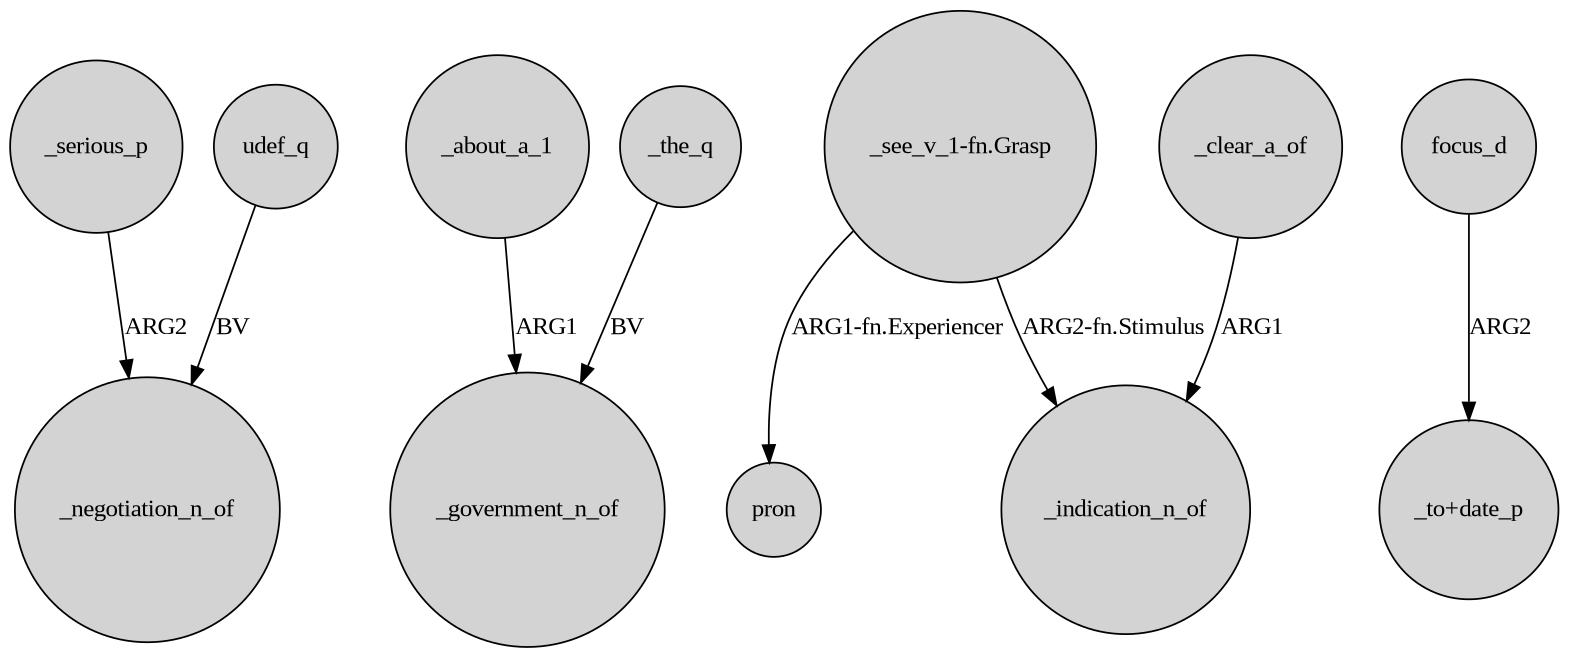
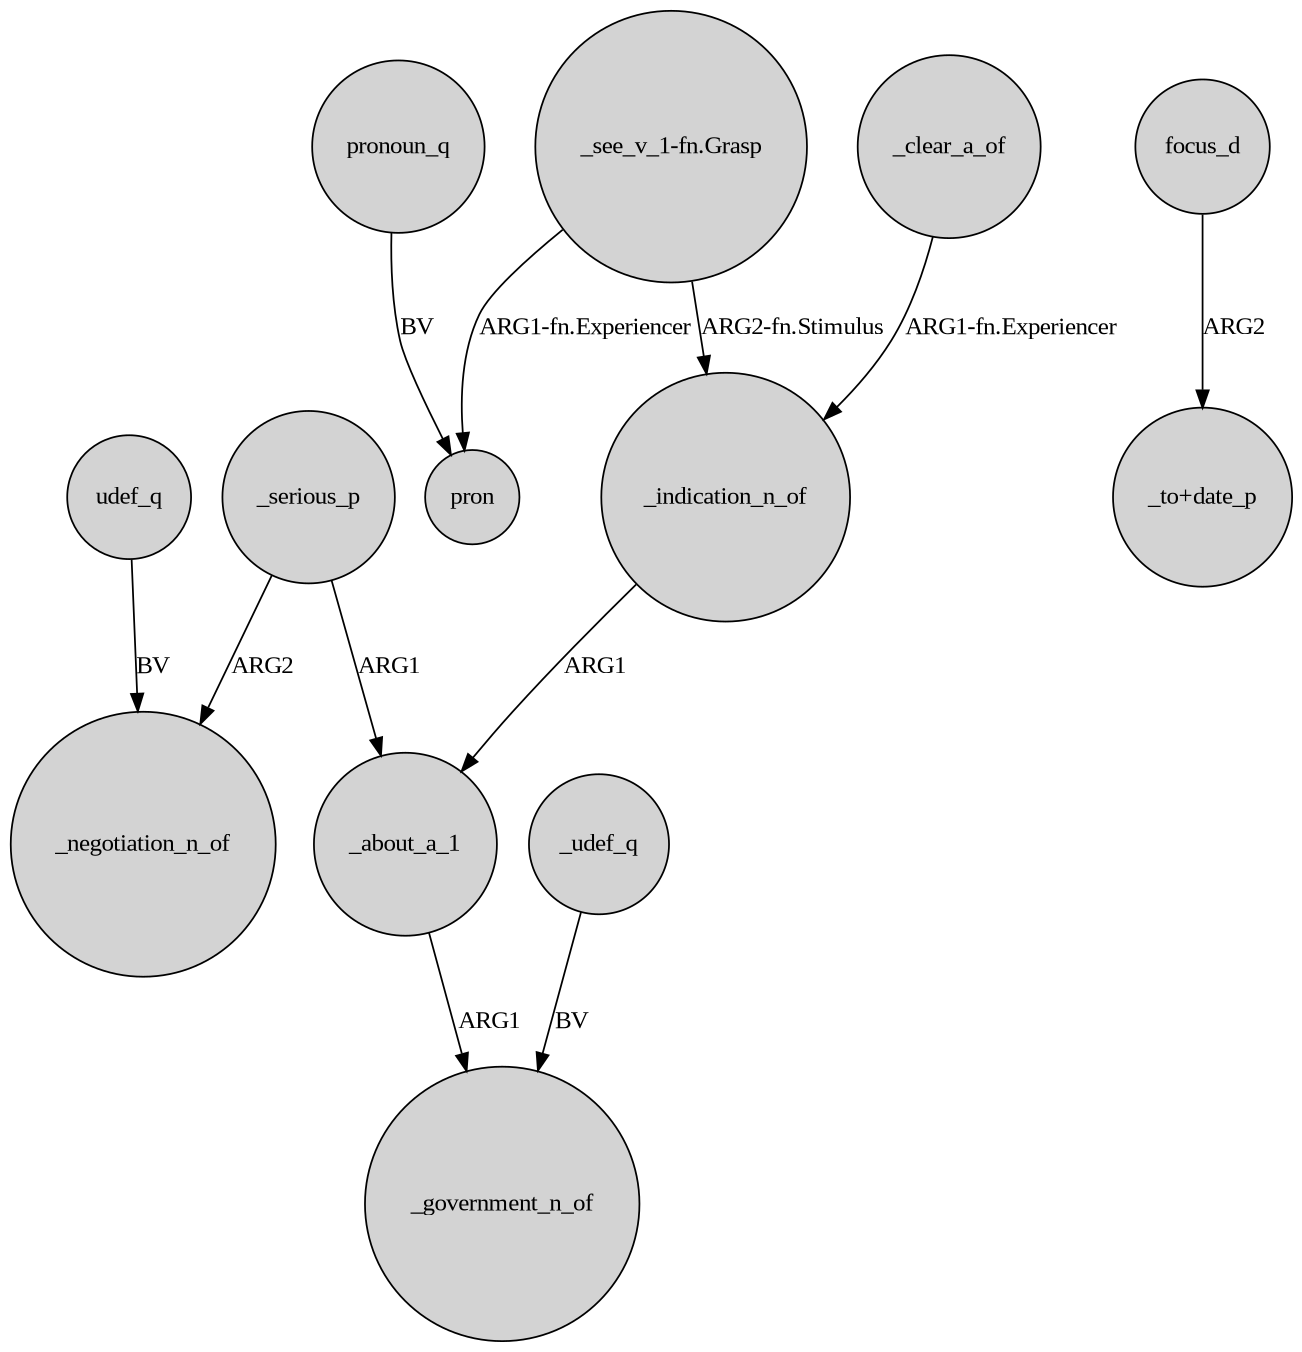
none -> (398, 147)
(681, 147) -> (599, 844)
(1252, 328) -> (1012, 328)
none -> (354, 659)
none -> (552, 669)
